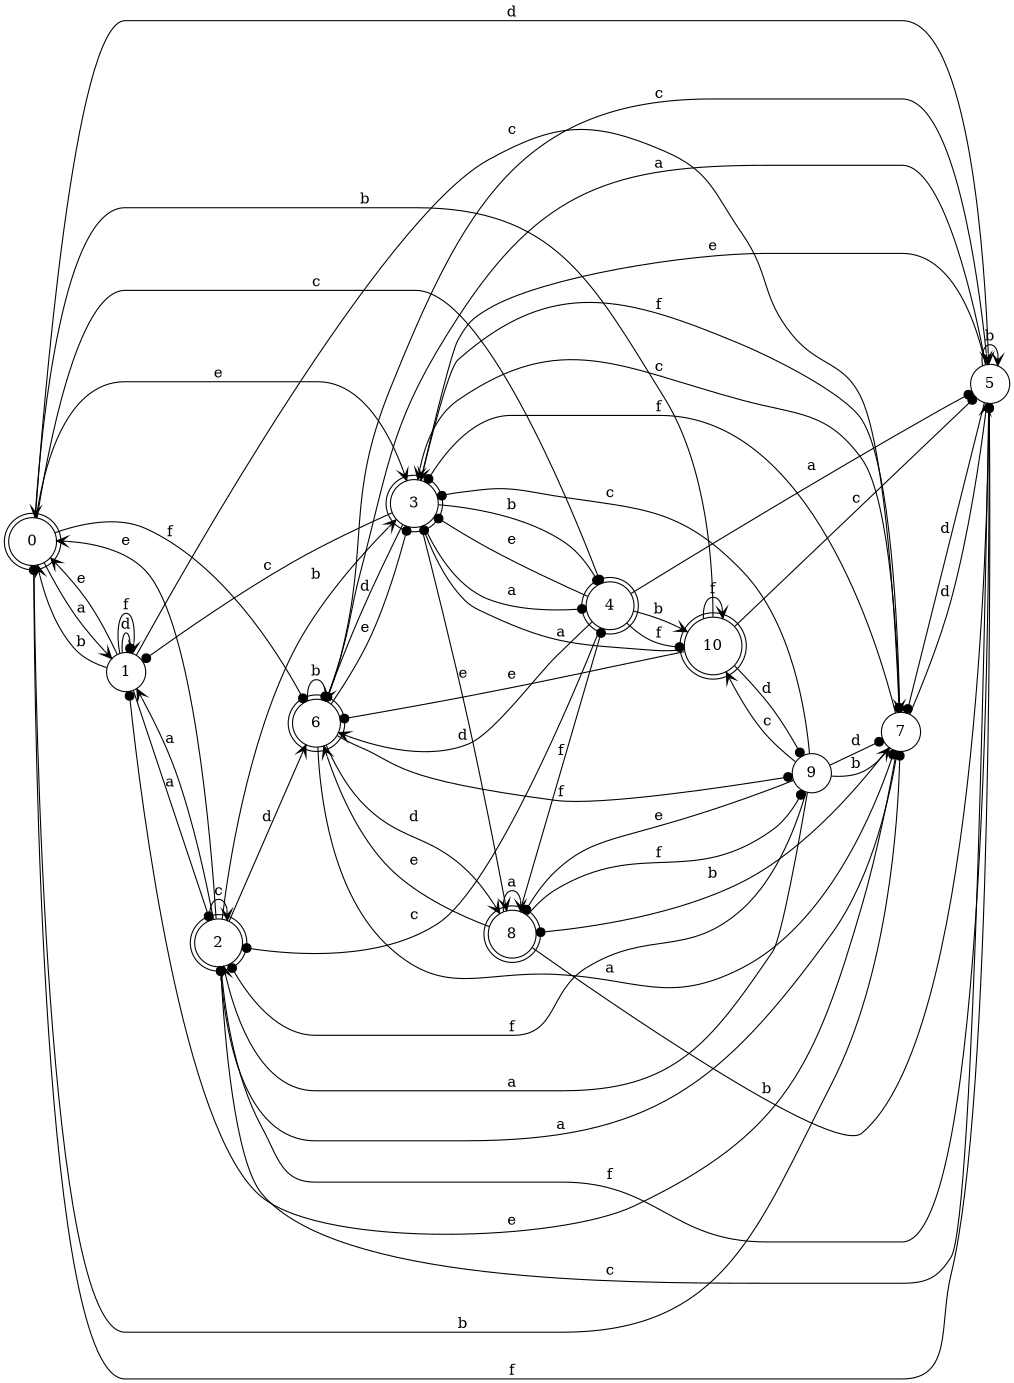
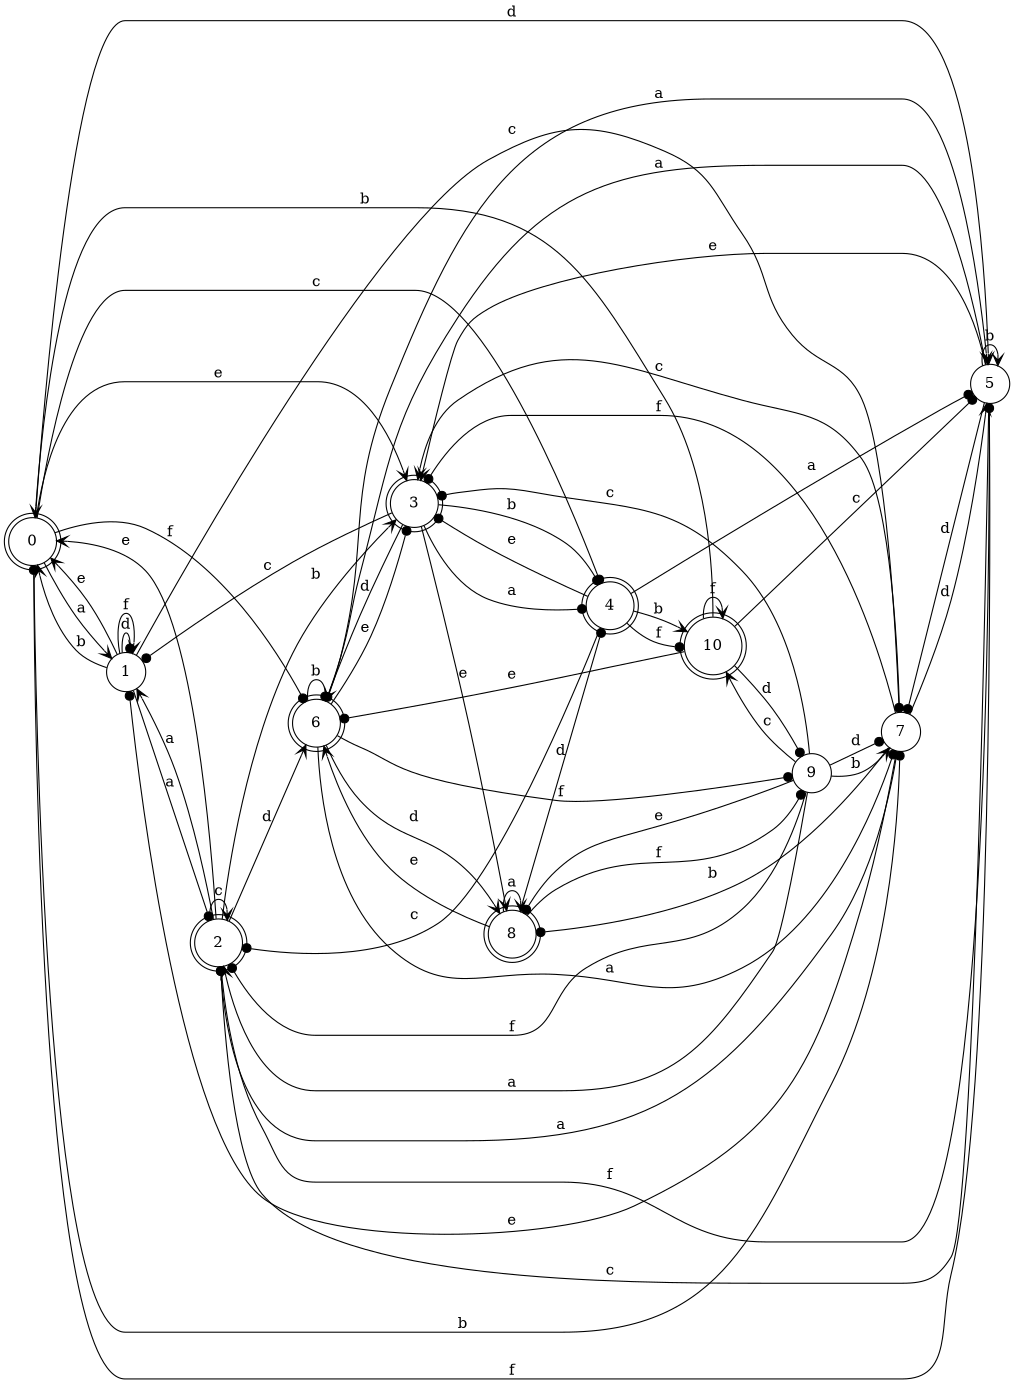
(659, 94) -> (659, 94)
(740, 344) -> none
(533, 633) -> none
(490, 729) -> none
(561, 751) -> (561, 751)
(935, 971) -> none
